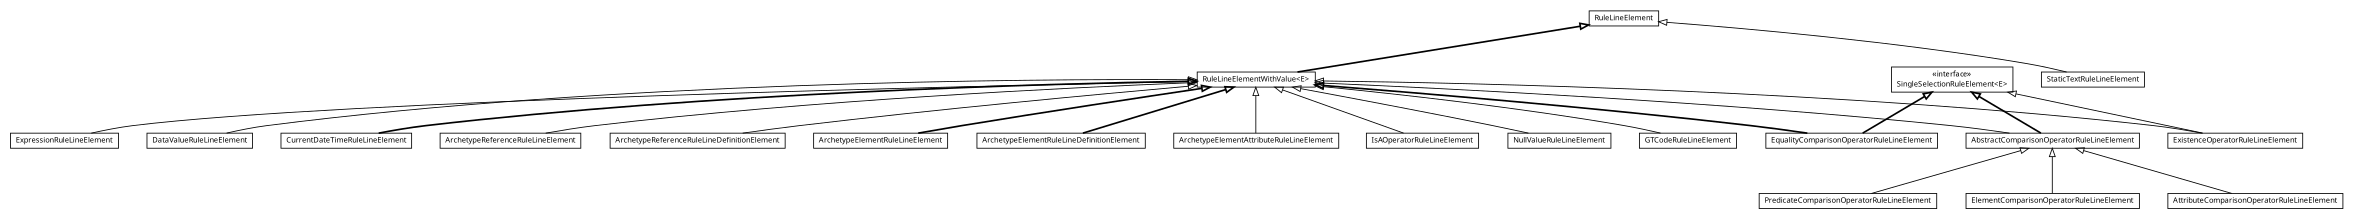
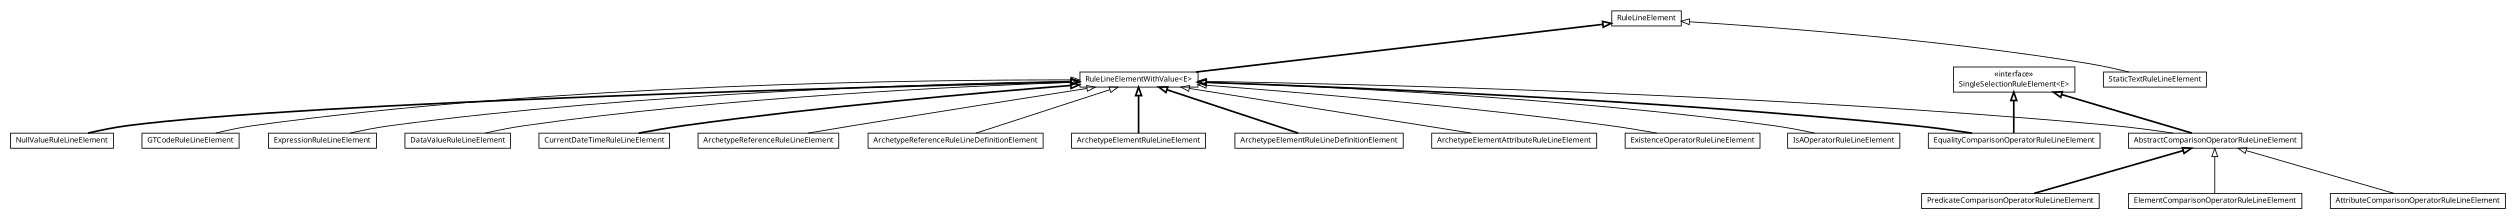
(1415, 110) -> (357, 108)
(2109, 114) -> none
(1946, 172) -> (2109, 172)
